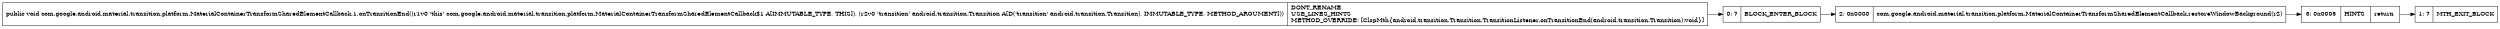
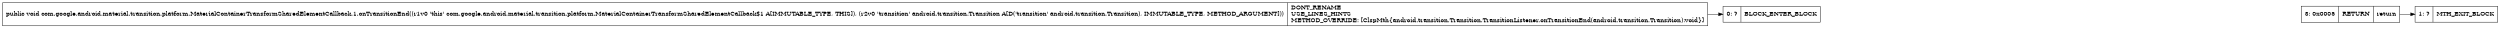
(2061, 14) -> none
(2355, 14) -> (2356, 14)
